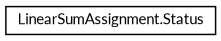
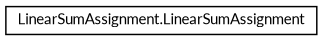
(111, 21) -> (161, 21)
